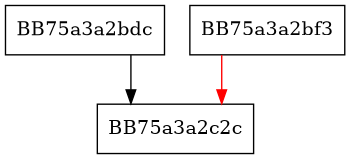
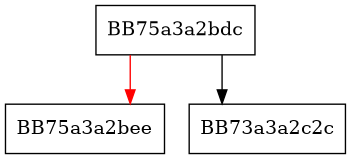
(267, 30) -> none
none -> (85, 129)
(175, 129) -> (267, 129)
